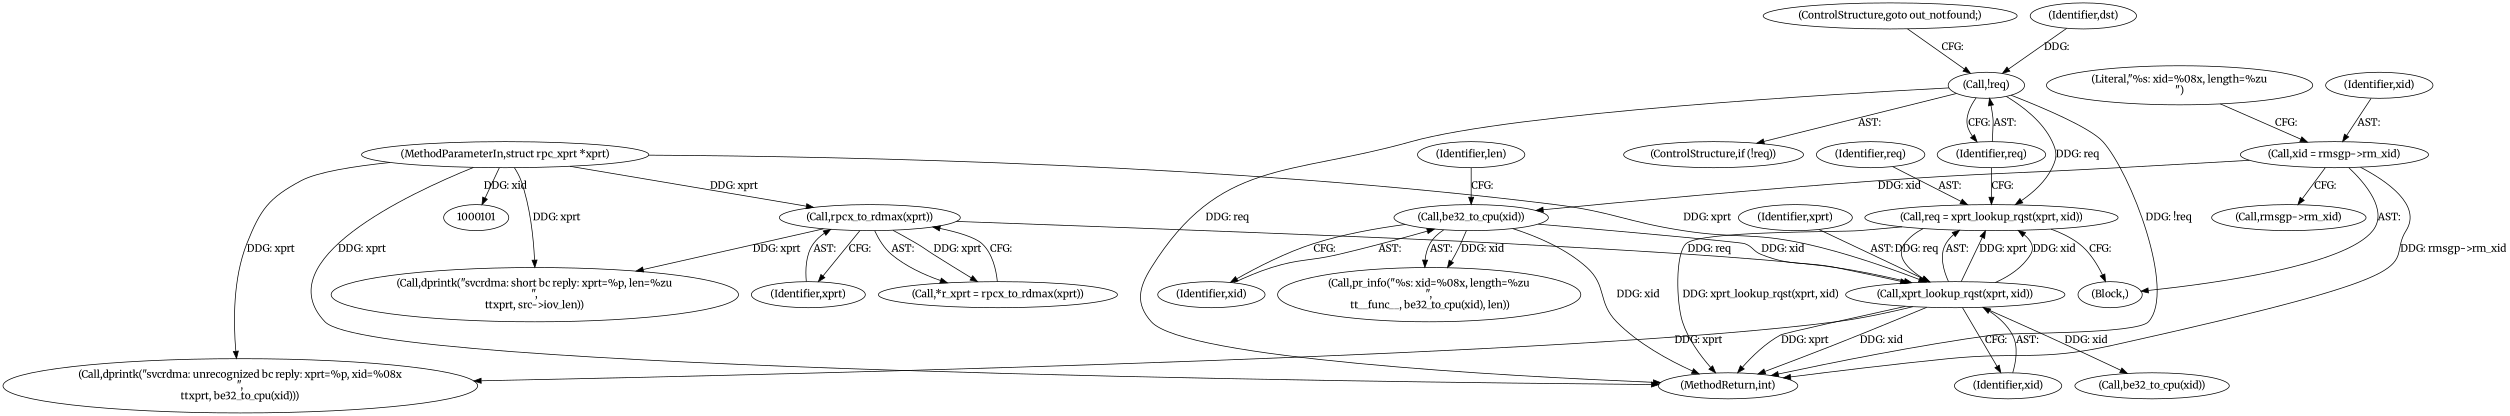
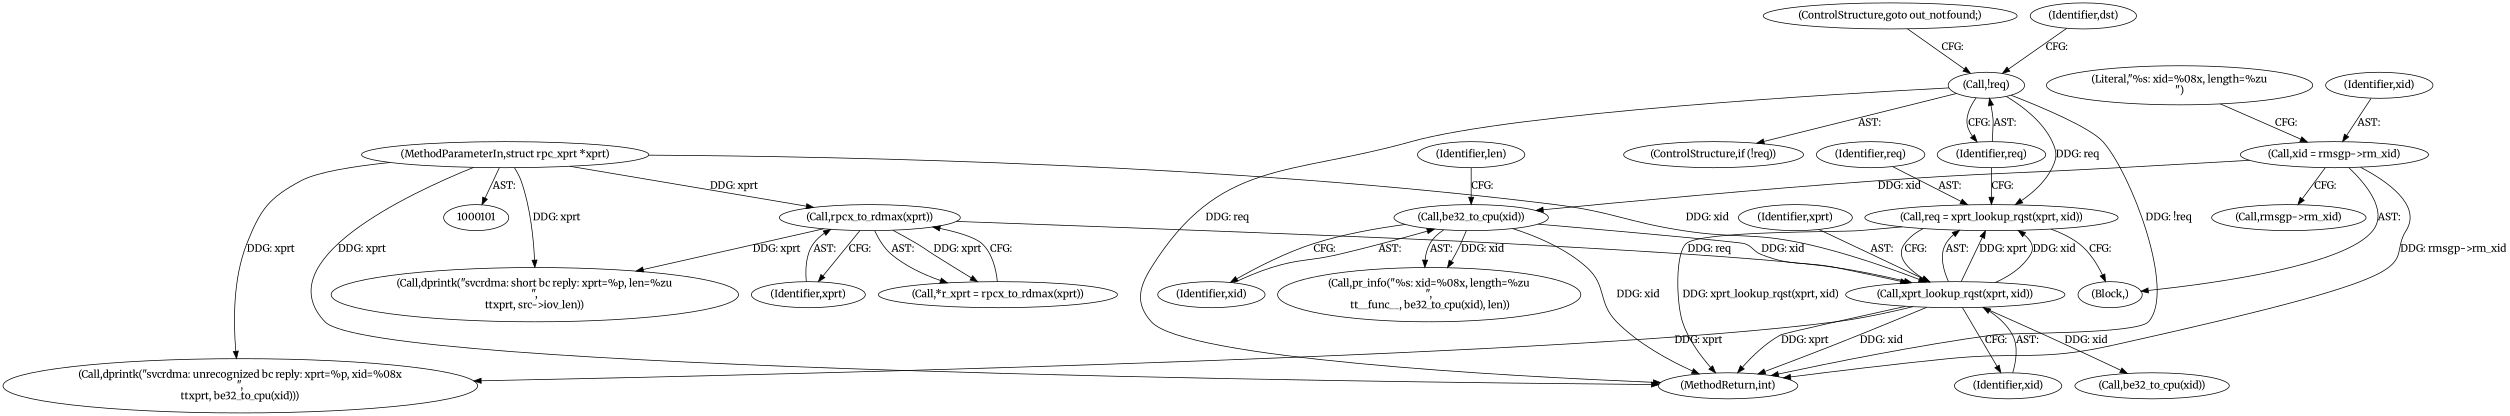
(2058, 47) -> (2058, 47)
(506, 186) -> (506, 186)
(1707, 218) -> (1707, 218)
(1917, 249) -> (1917, 249)
